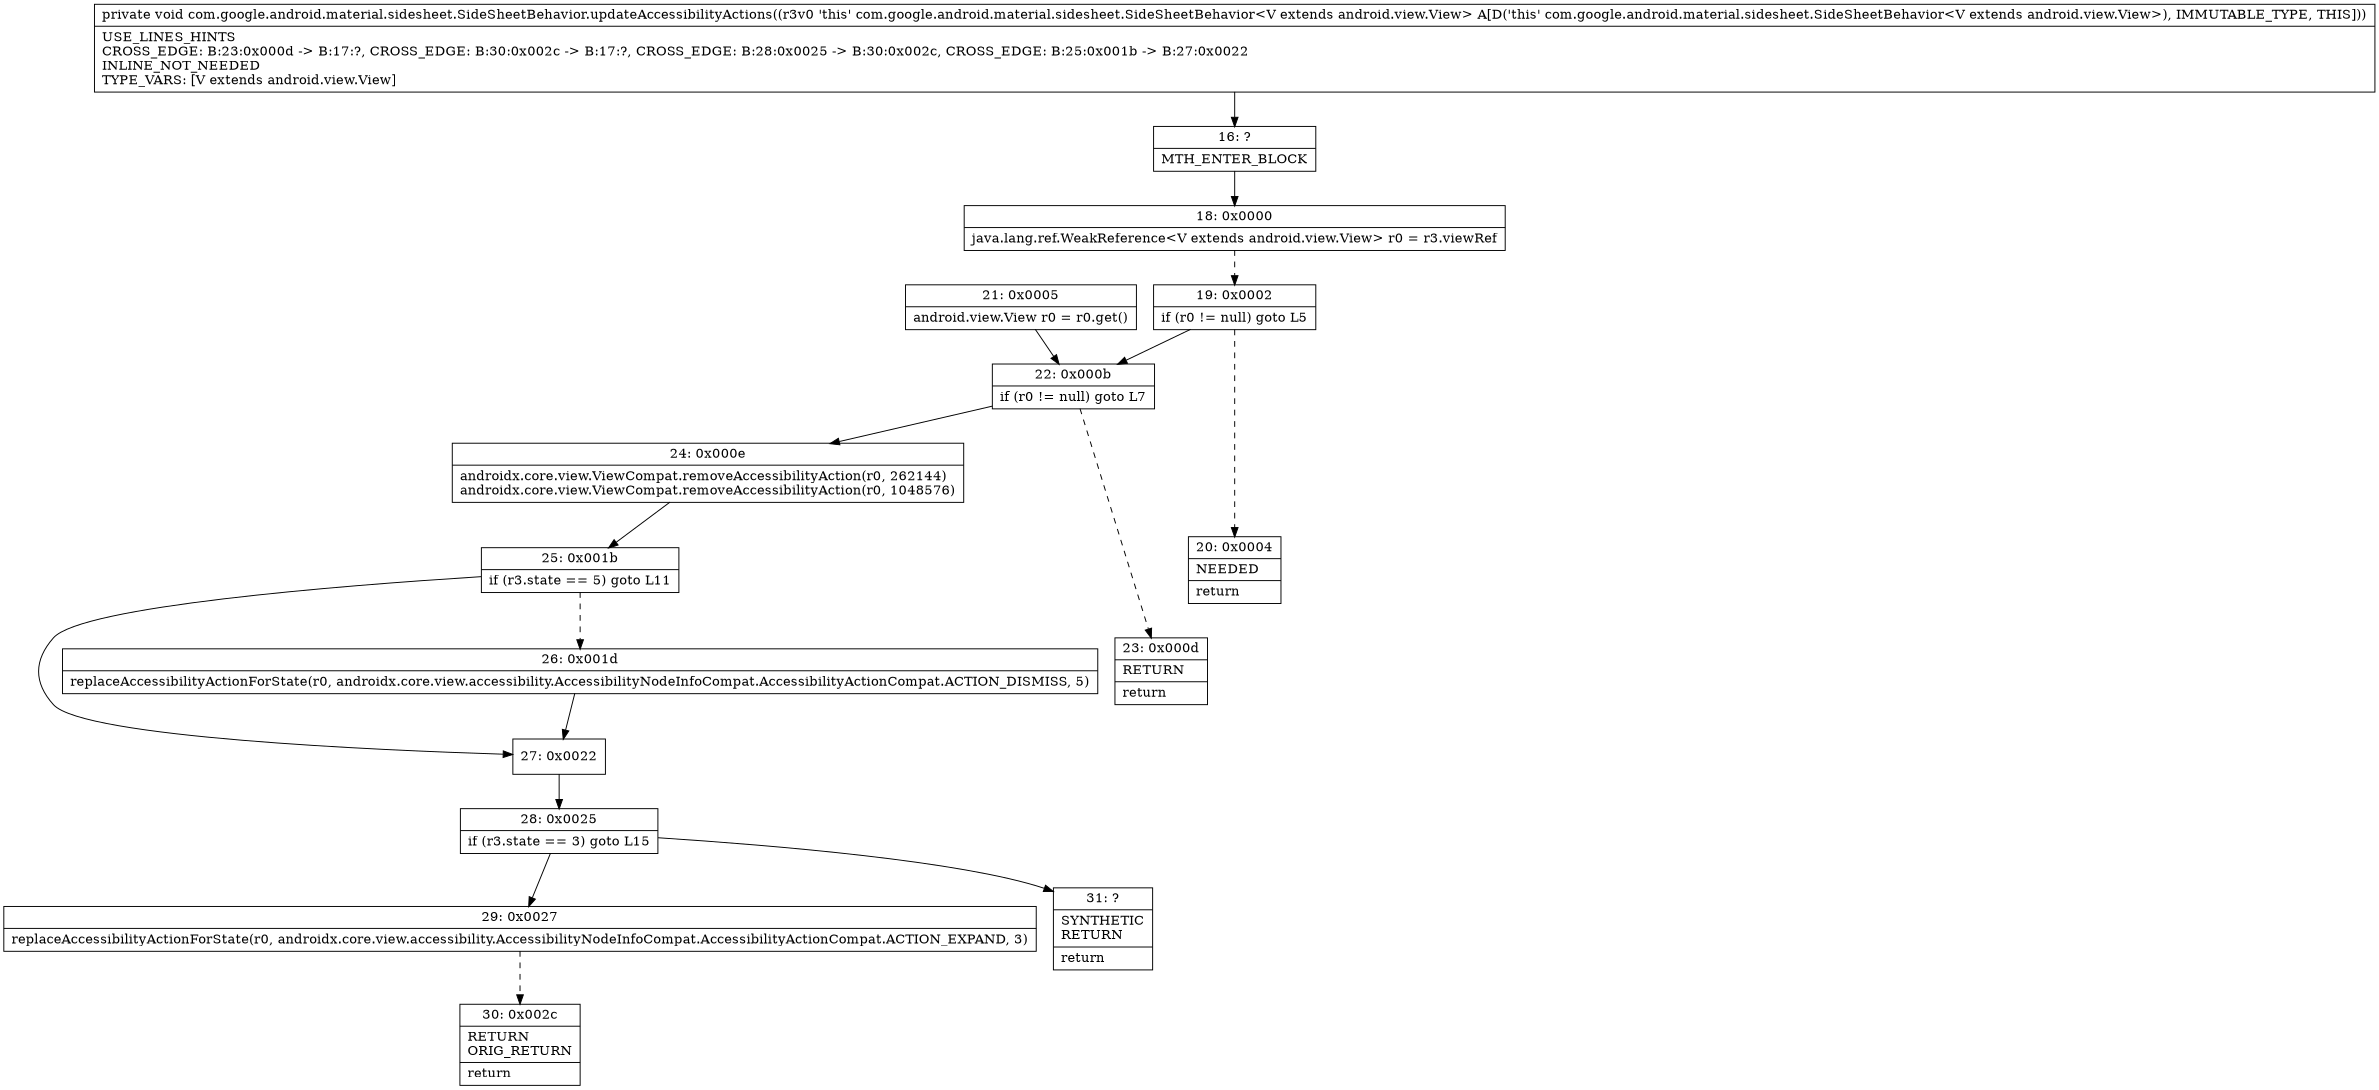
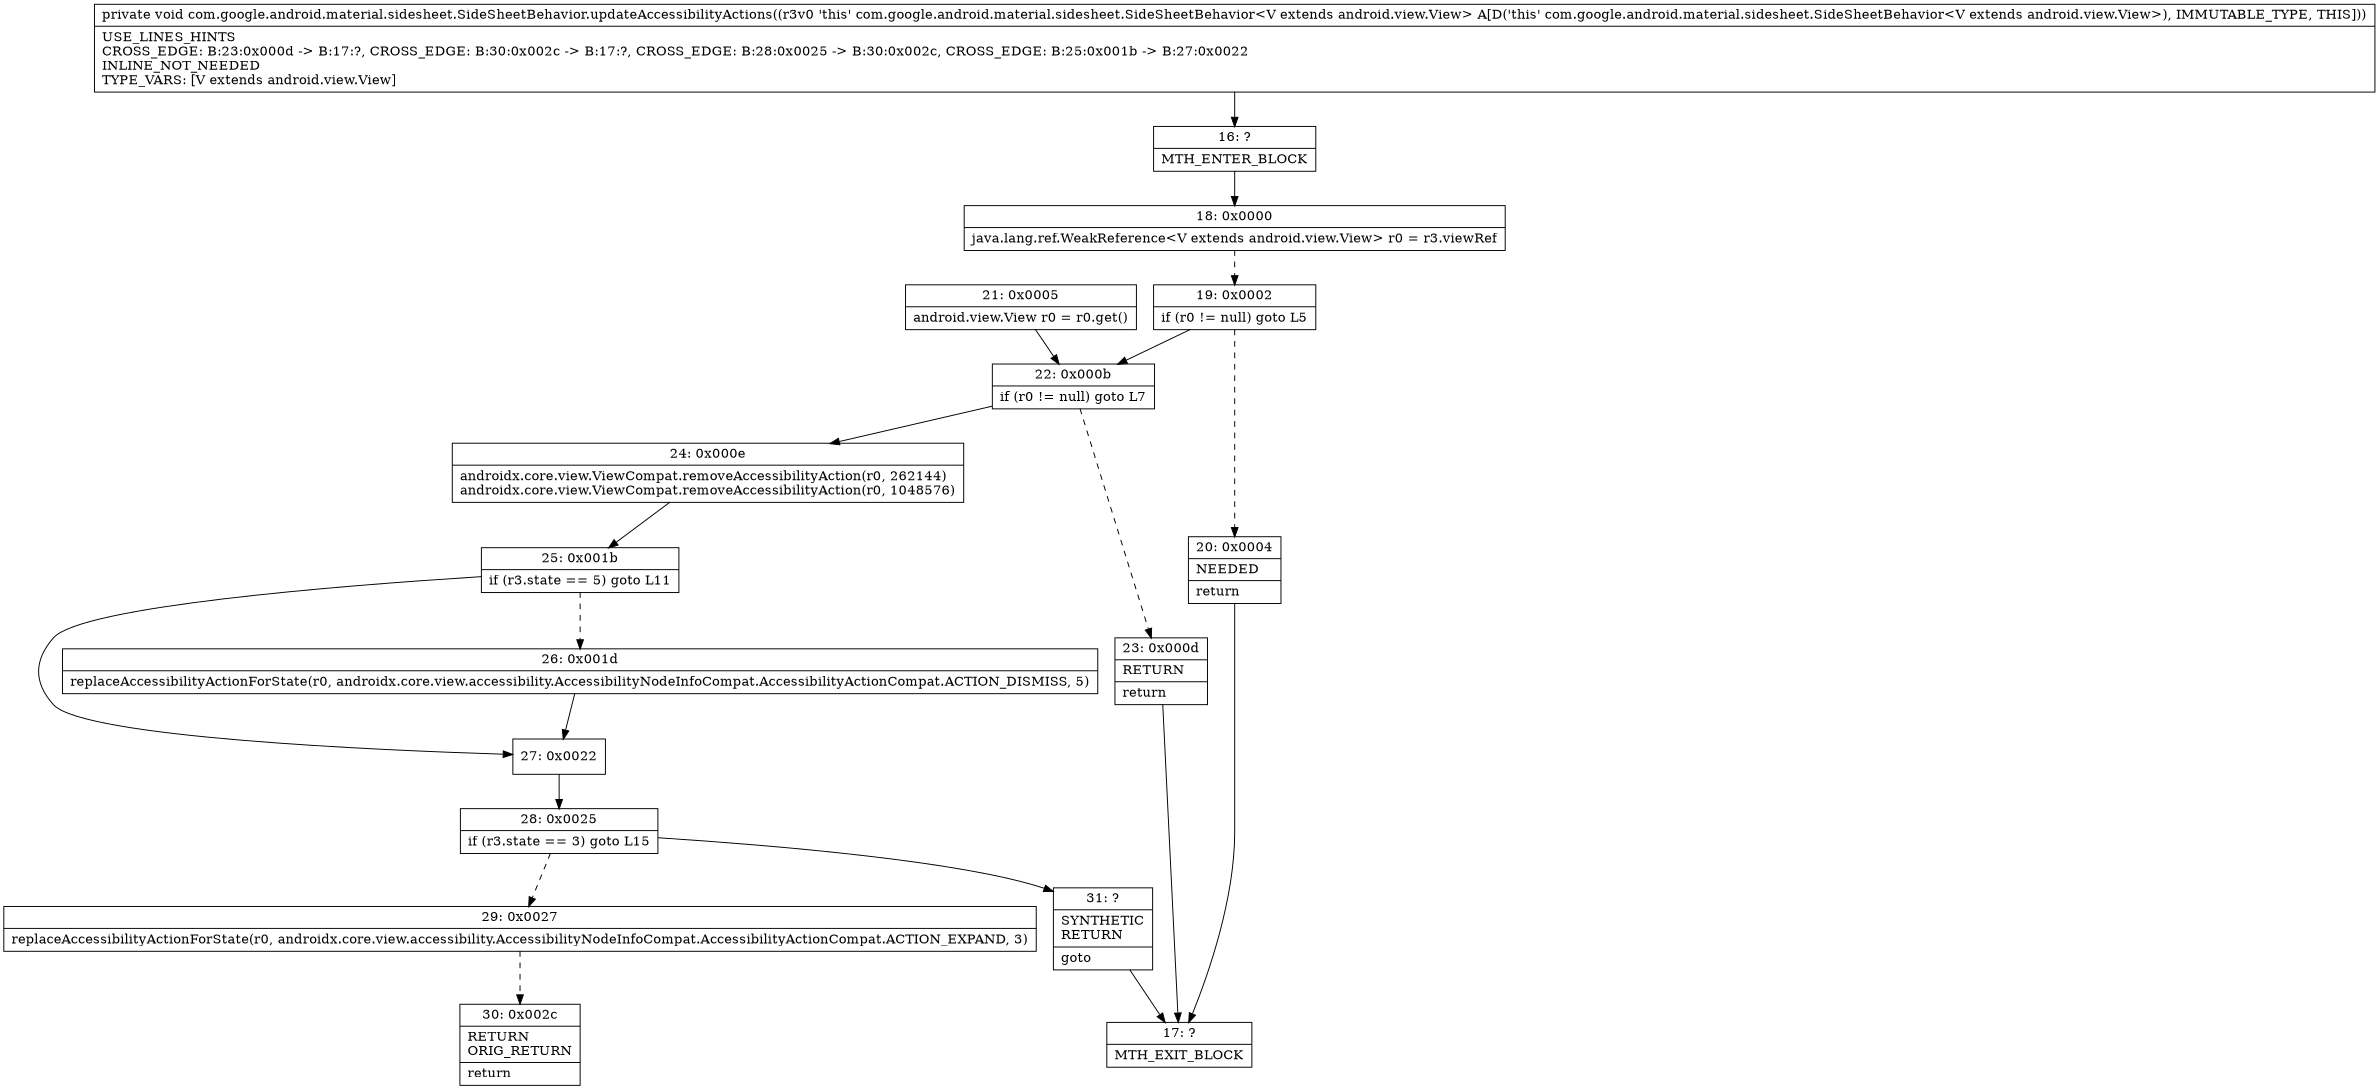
(541, 875) -> (541, 875)
(1083, 958) -> (1076, 958)
none -> (1179, 1045)
